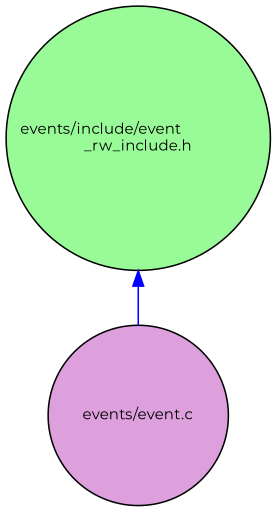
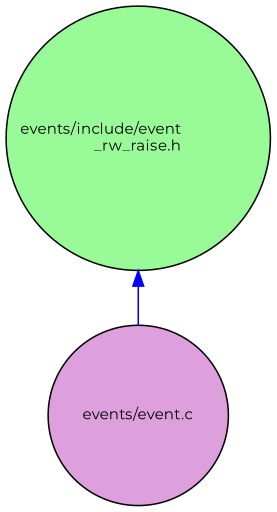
(138, 138) -> (138, 138)
